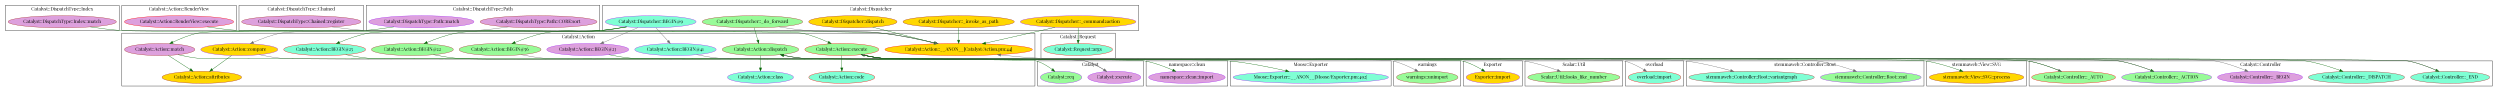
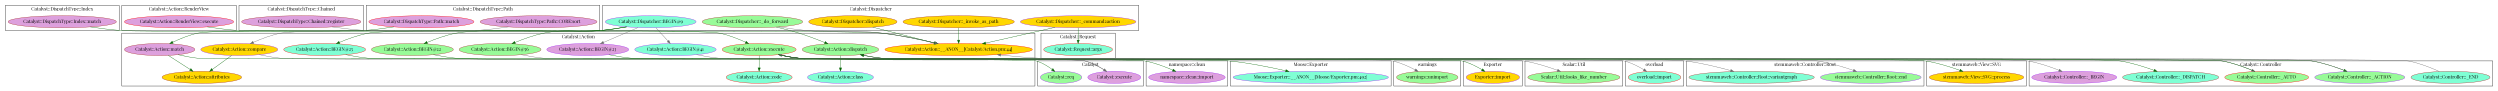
(421, 22) -> (421, 22)
(1649, 59) -> none
